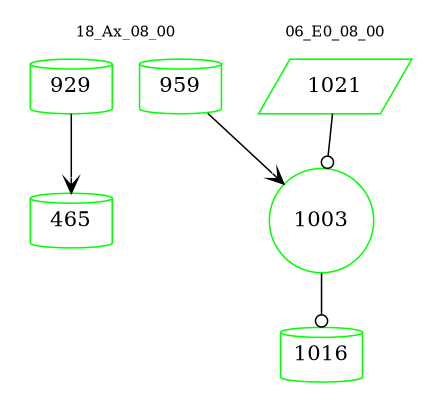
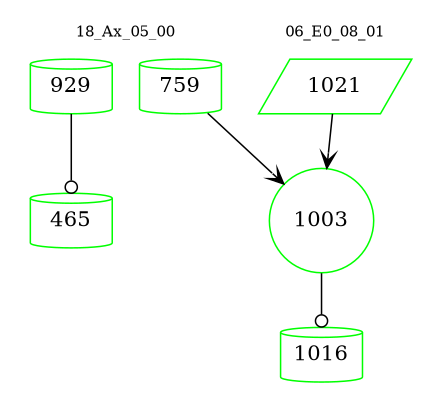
(126, 33) -> (126, 33)
(335, 33) -> (335, 33)
(180, 86) -> (180, 86)
(330, 135) -> (330, 133)
(71, 146) -> (71, 147)
